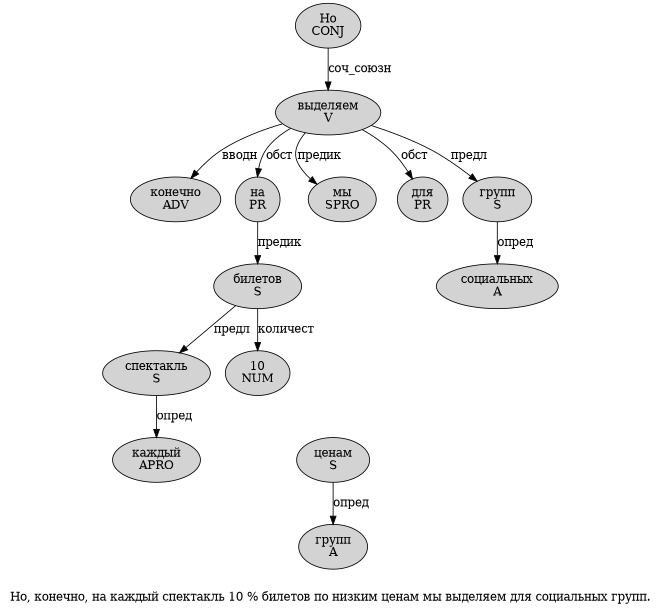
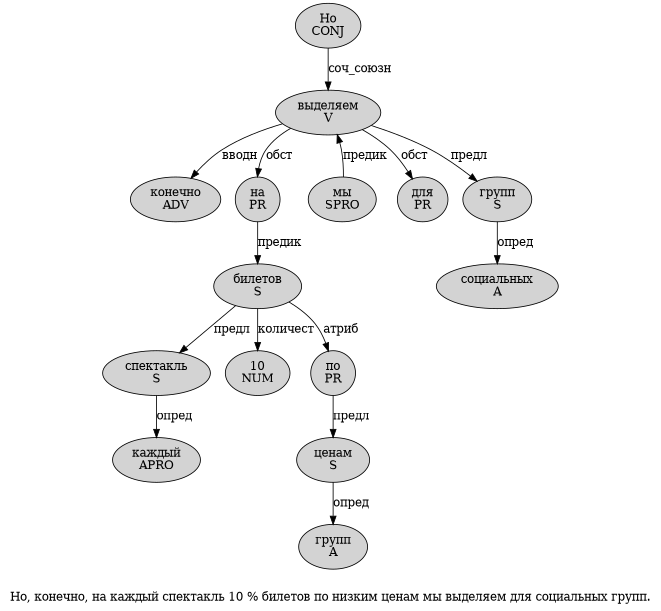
(296, 157) -> (343, 160)
none -> (333, 373)
